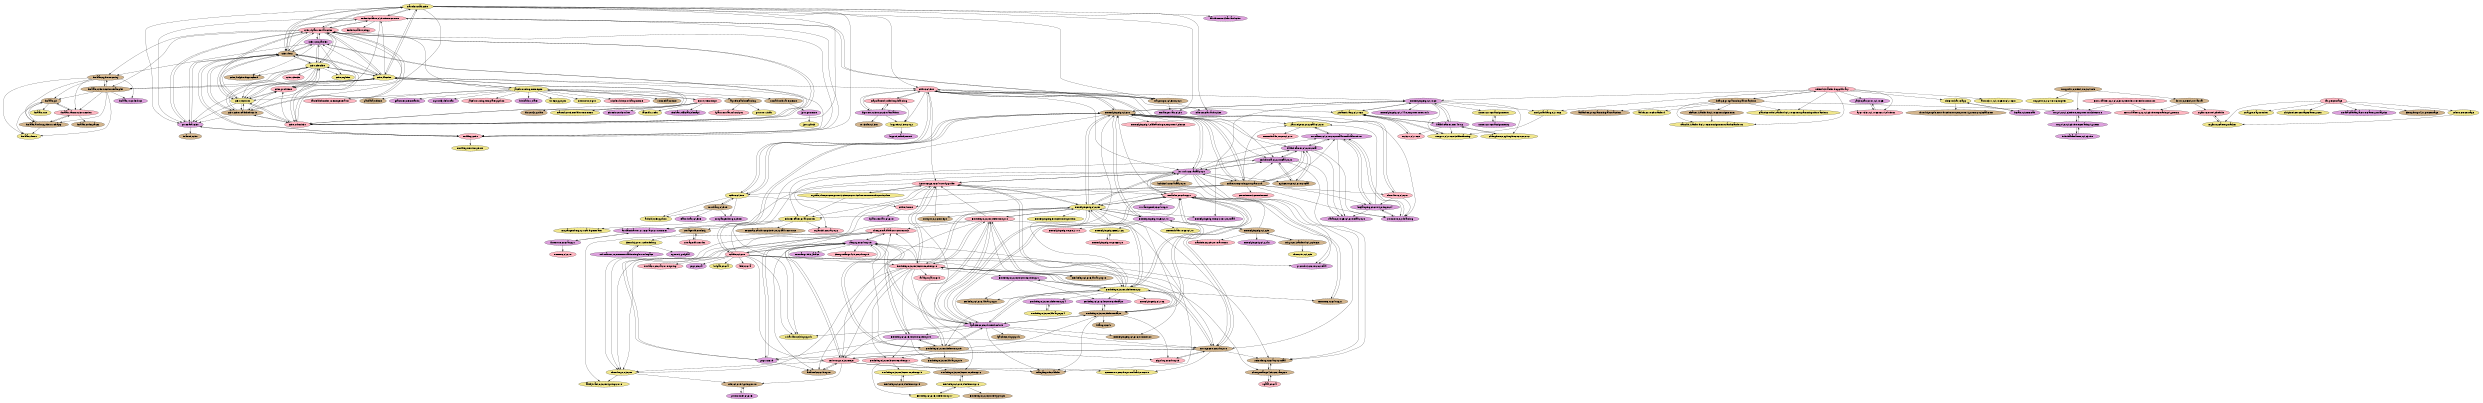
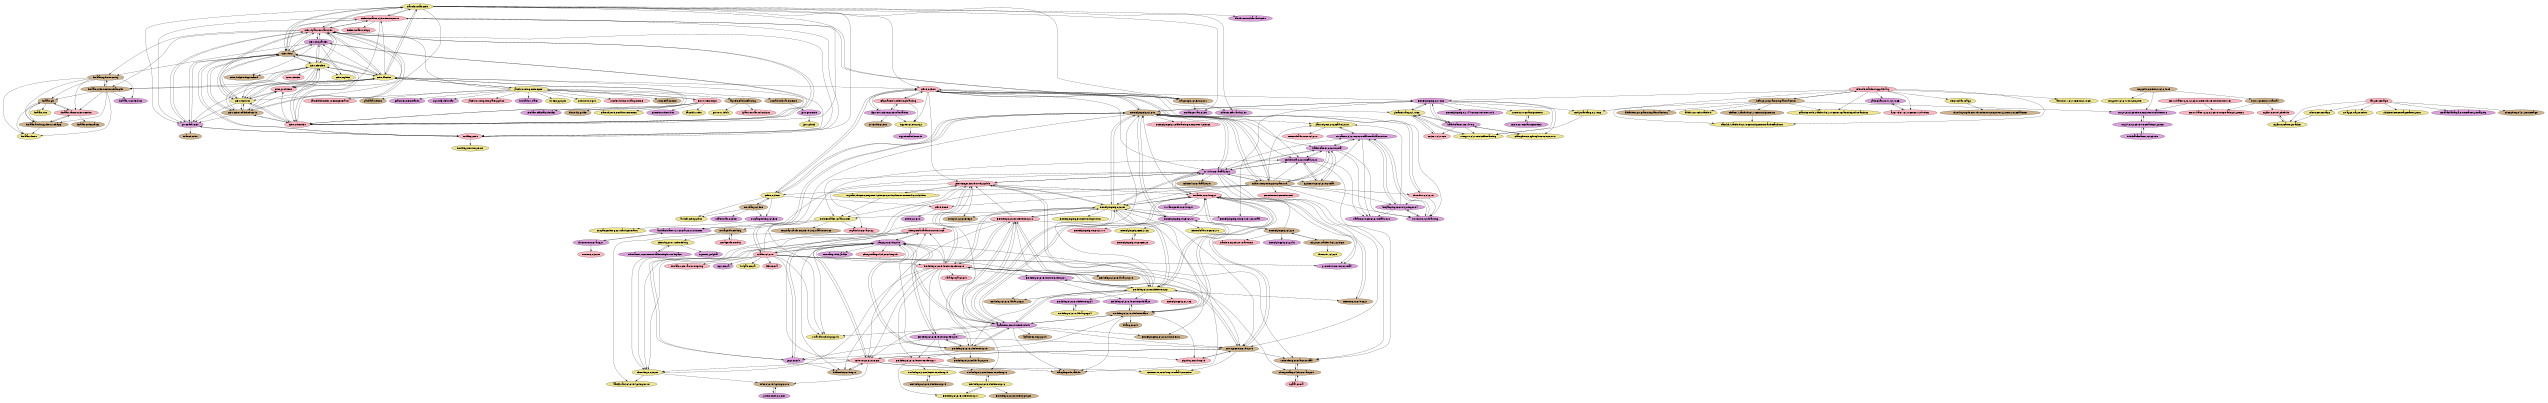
(2025, 113) -> none
(881, 219) -> (913, 219)
